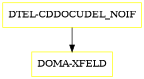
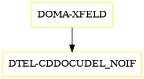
(72, 36) -> (72, 36)
